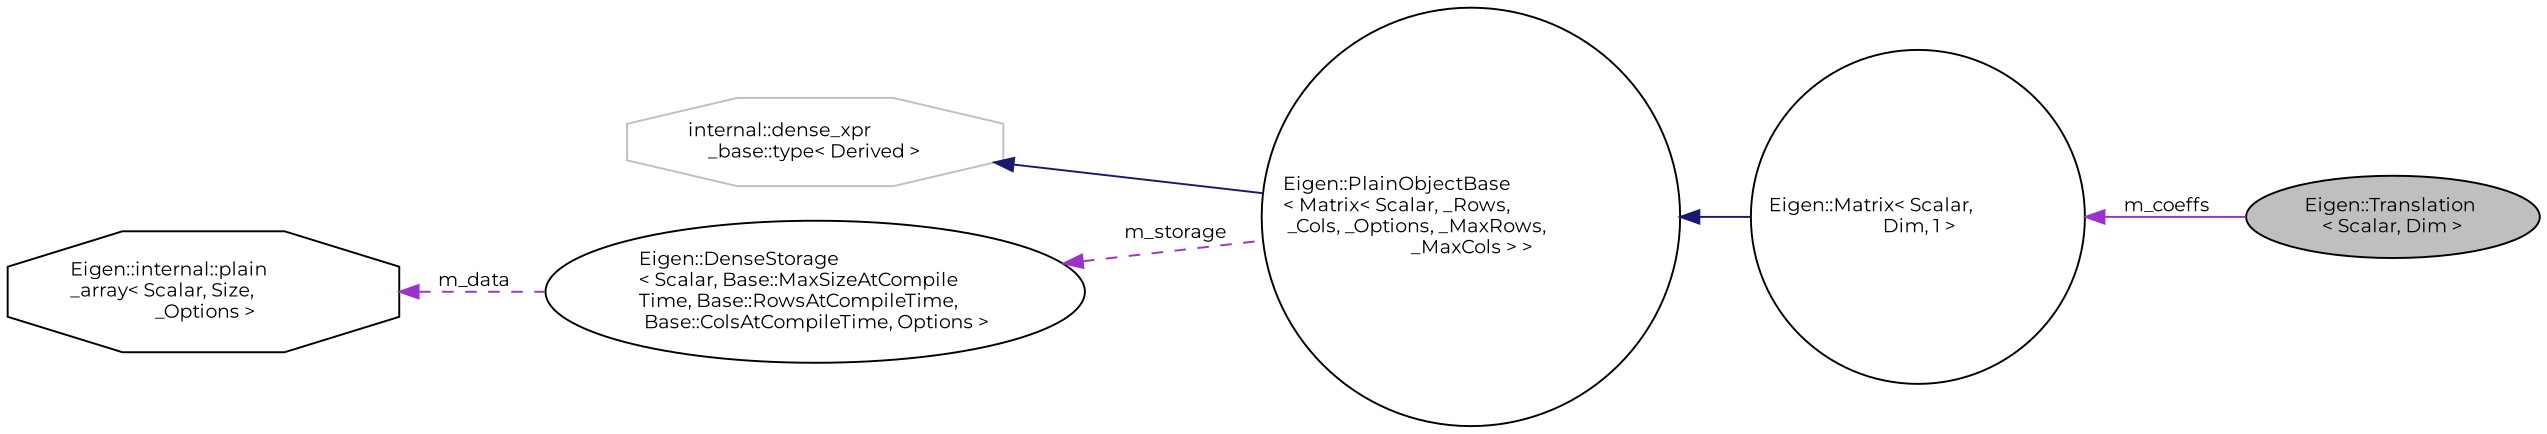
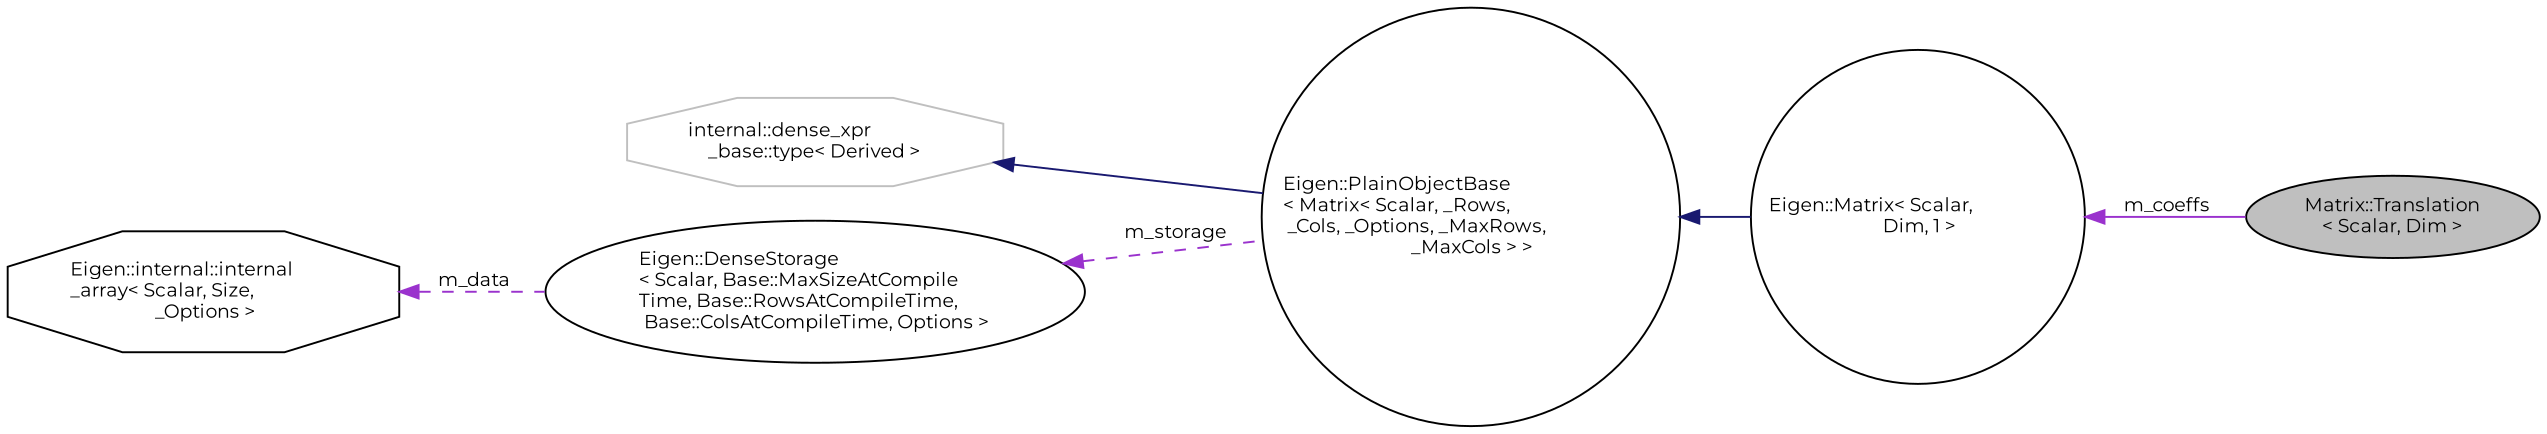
(2393, 217) -> (2393, 217)
(203, 292) -> (203, 292)
